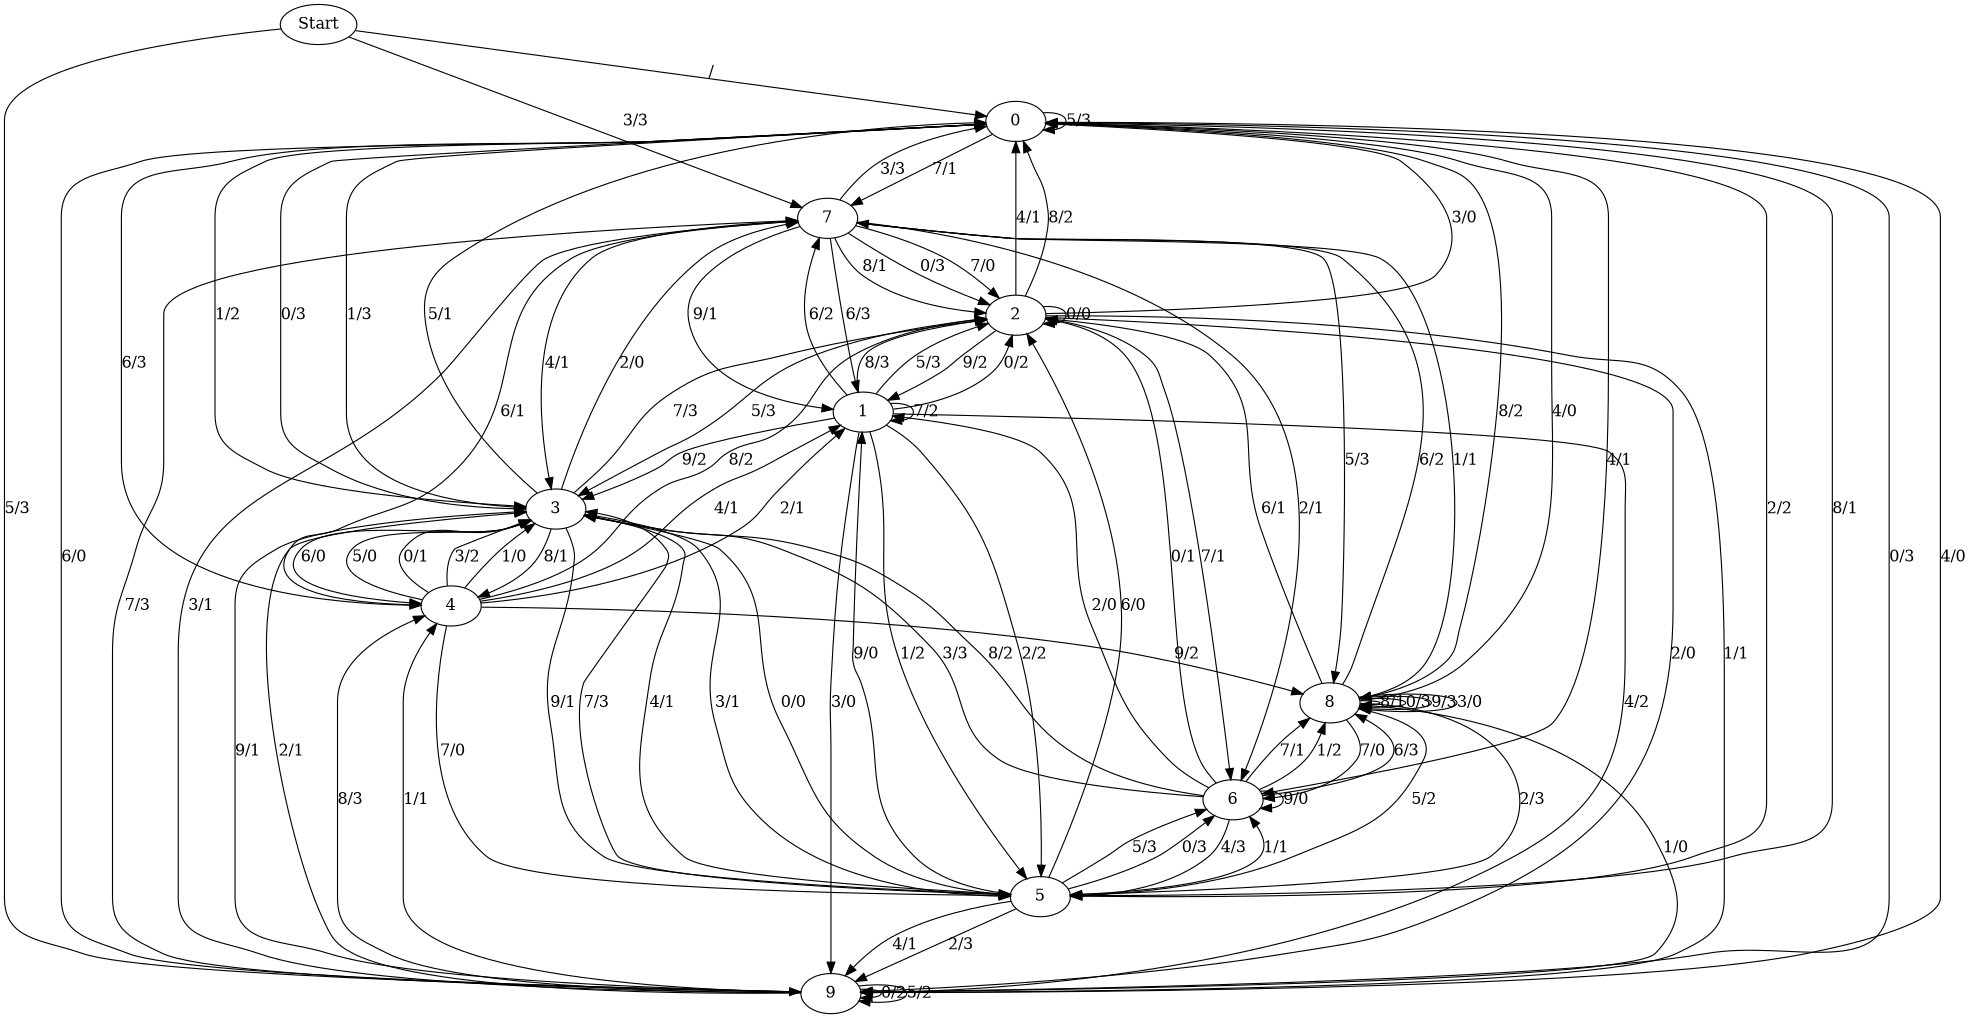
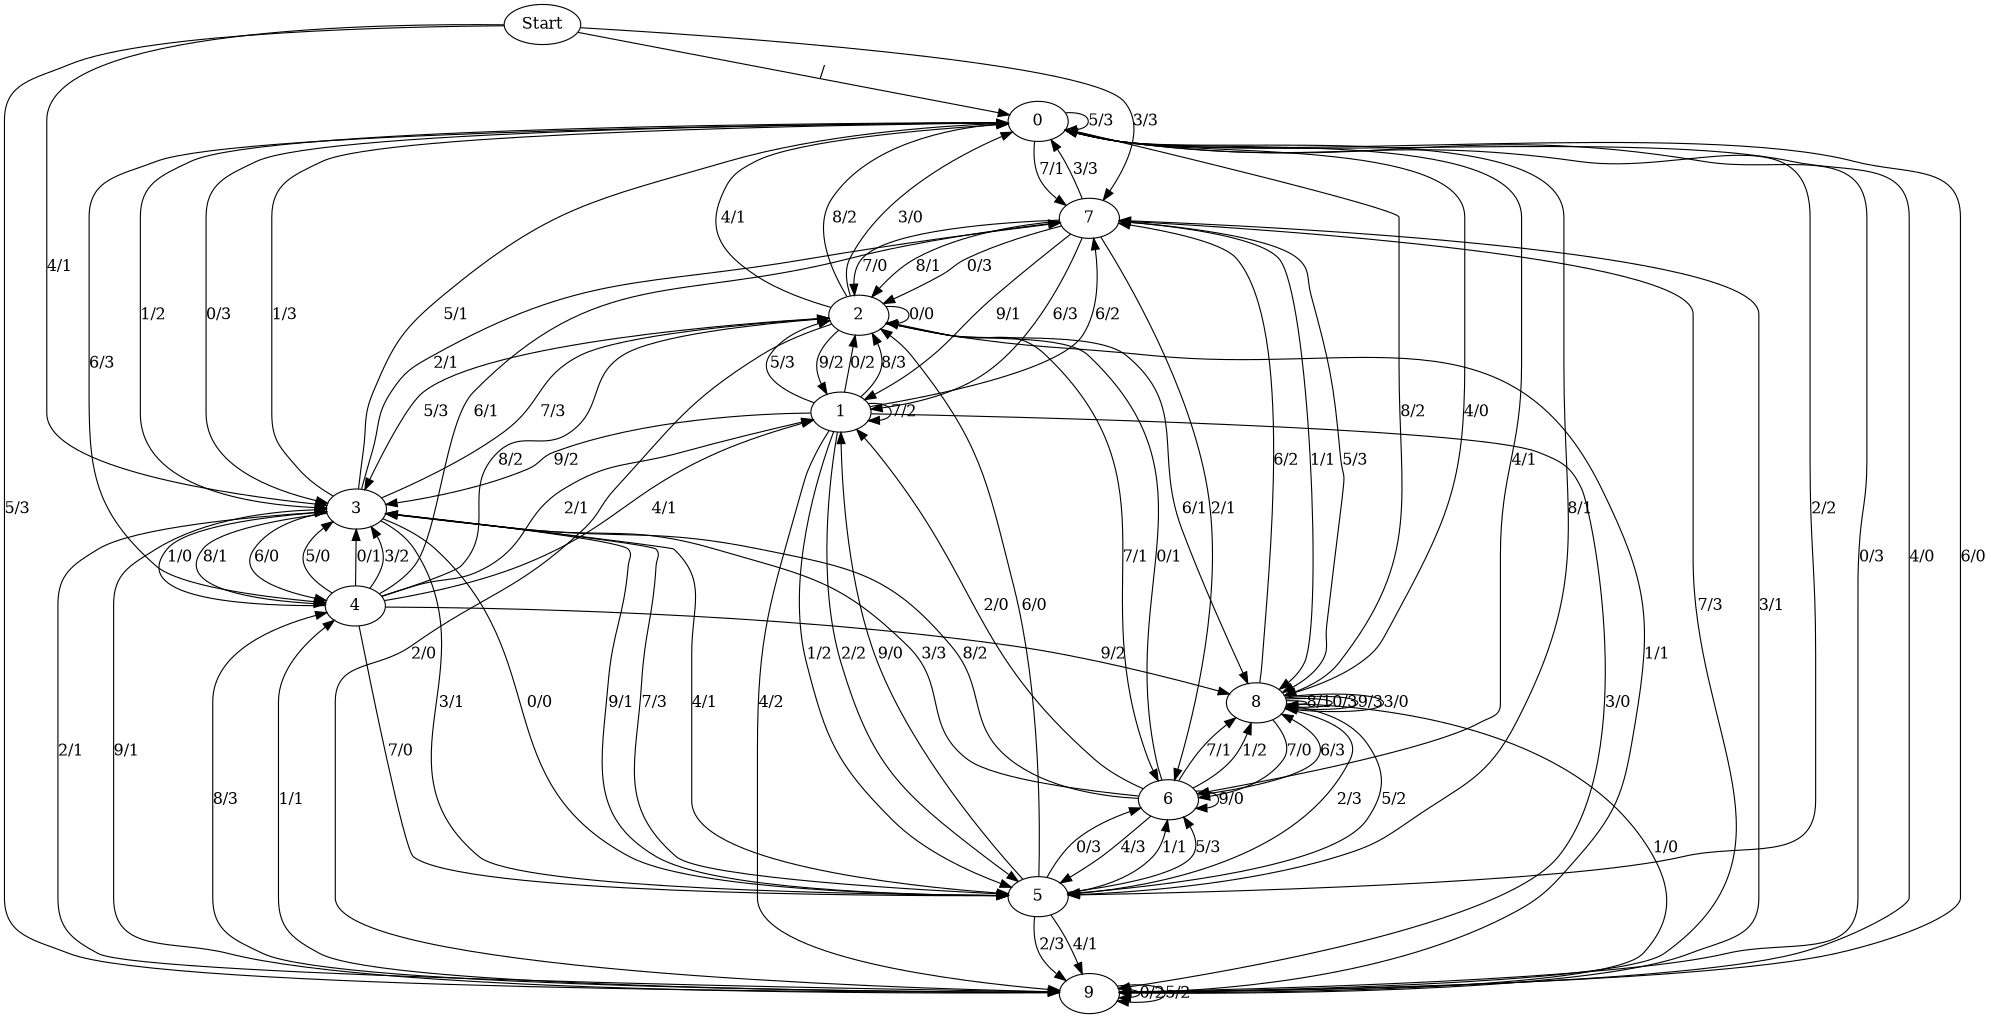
(584, 267) -> (47, 171)
(632, 364) -> (446, 364)
(1248, 441) -> (1158, 394)
